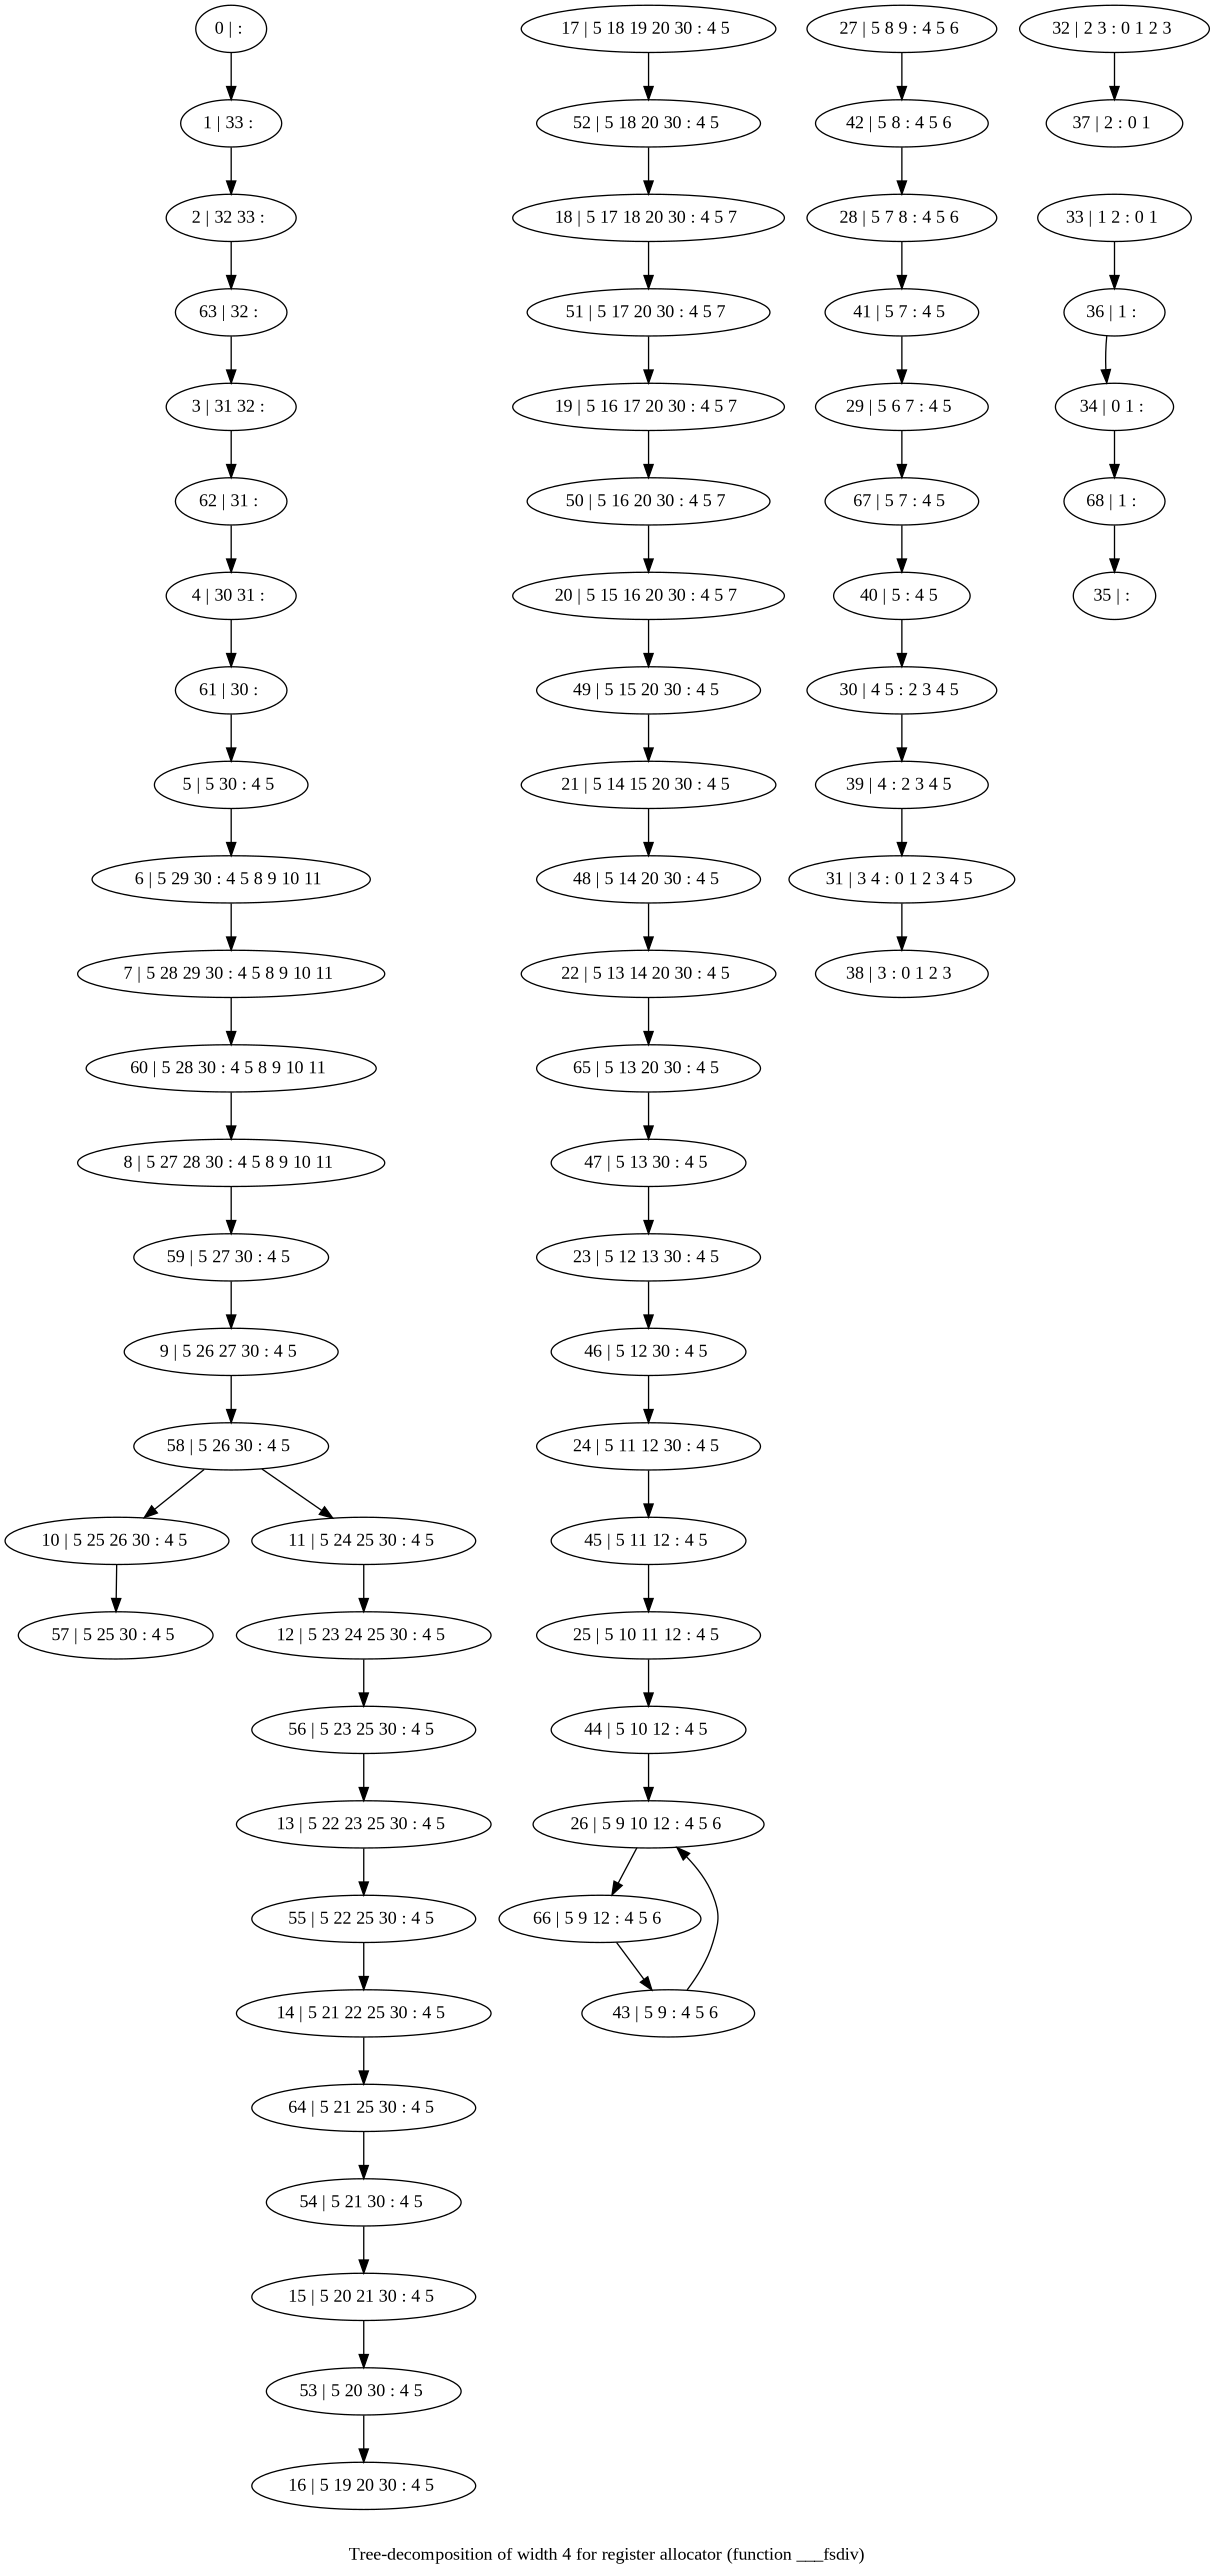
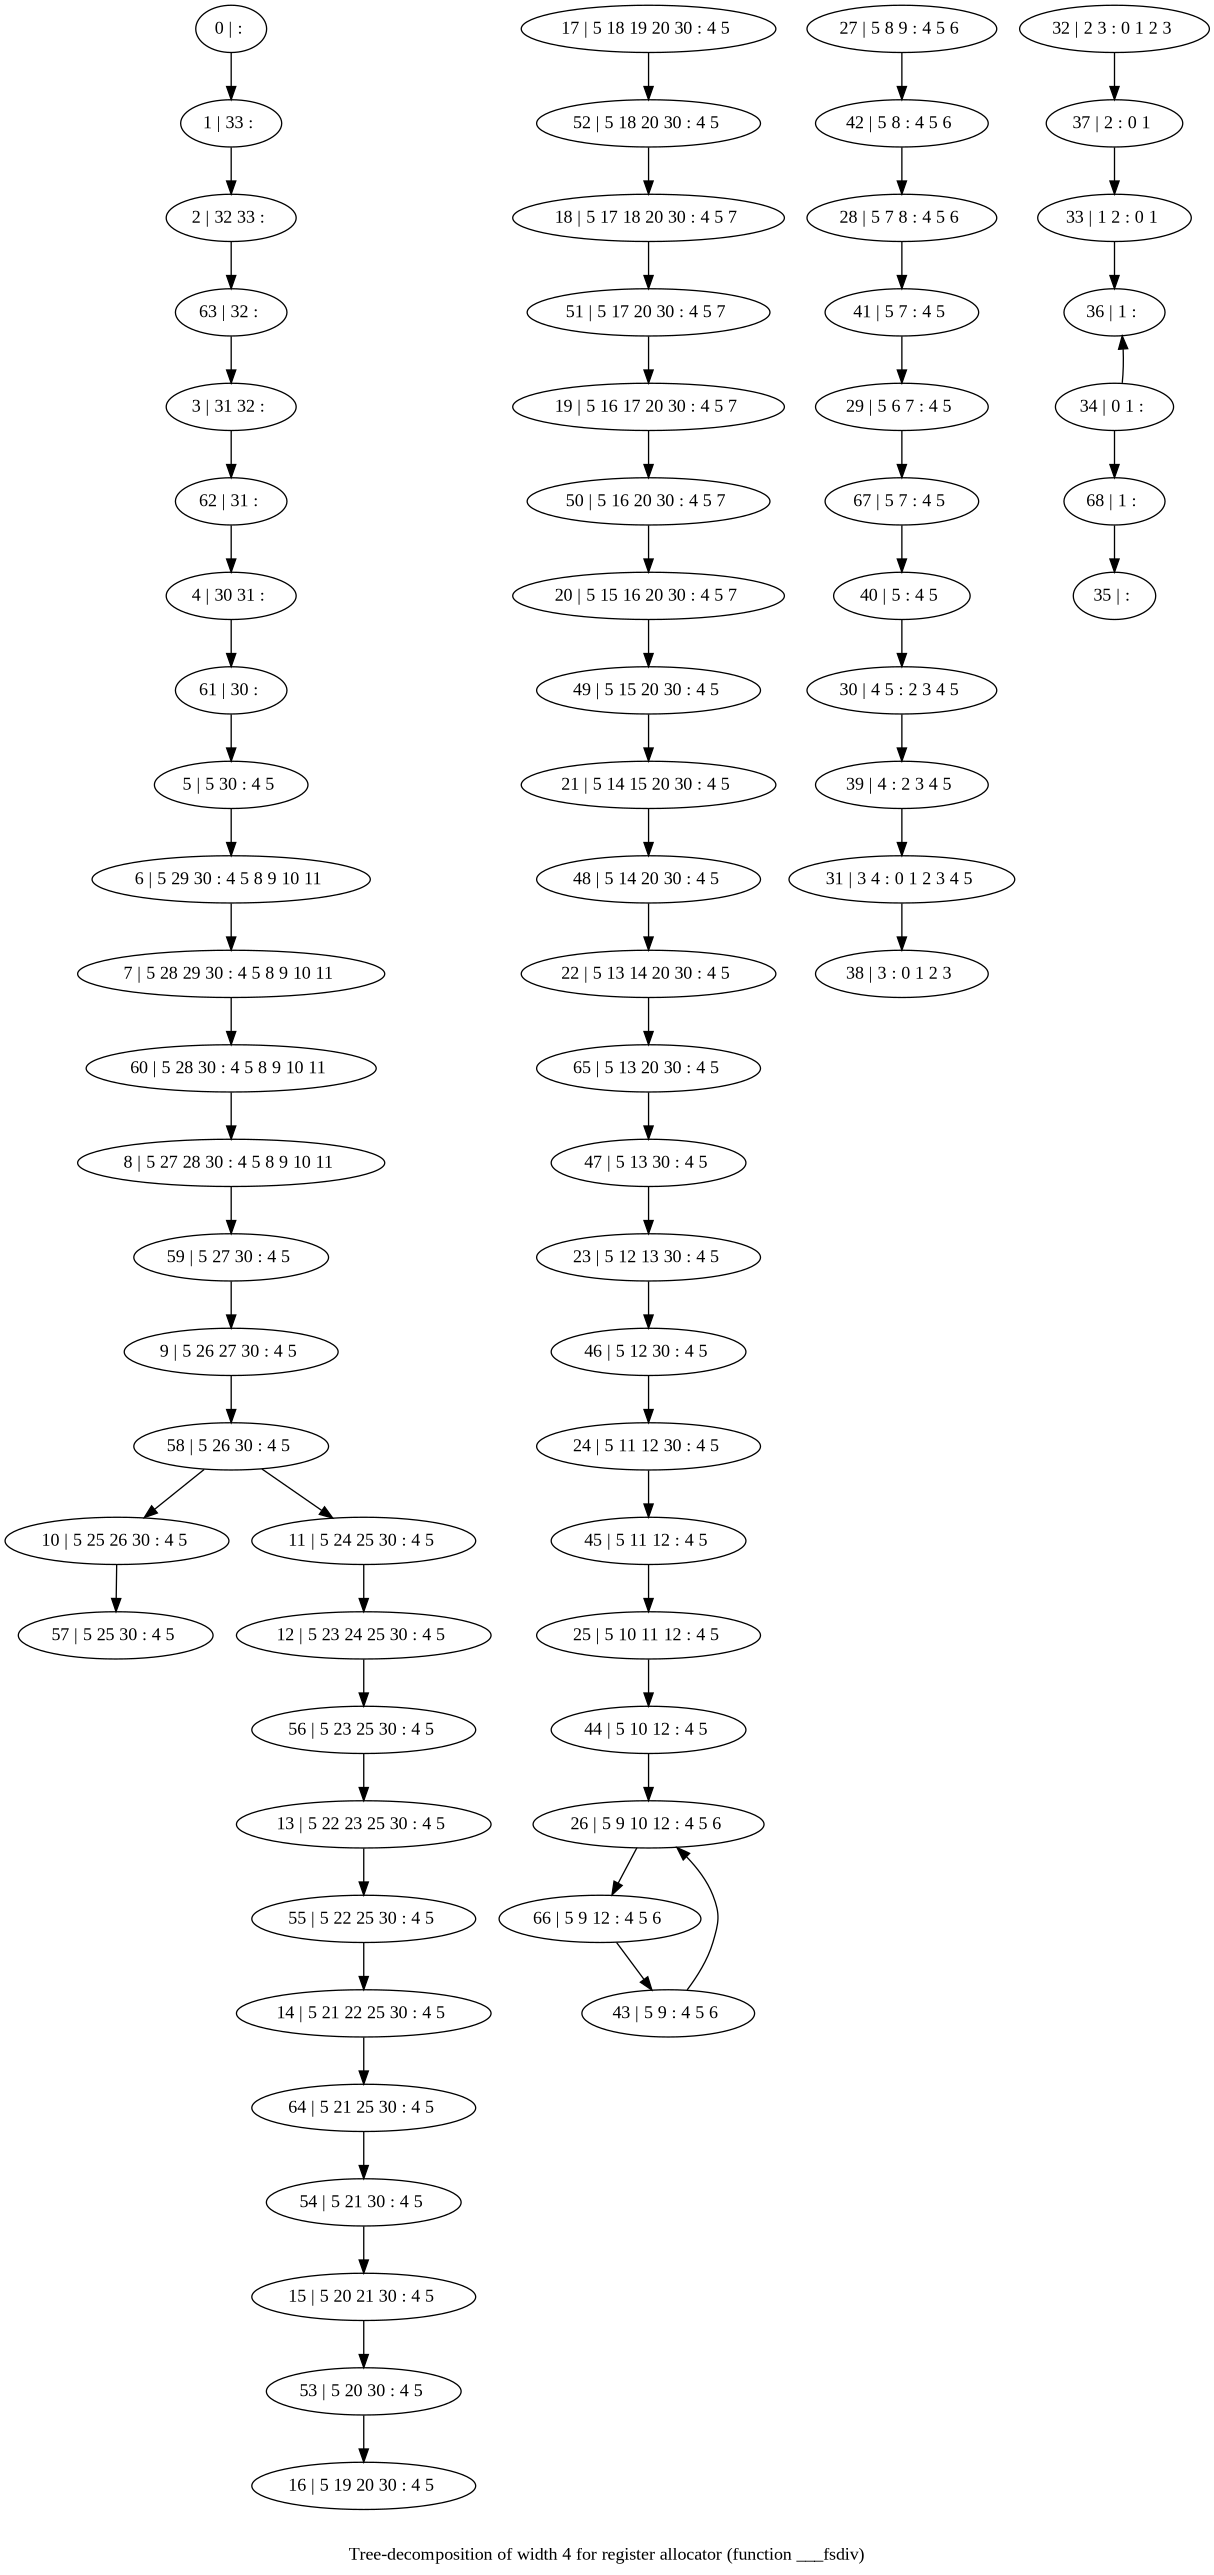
none -> (1114, 164)
(1106, 353) -> (1123, 366)
